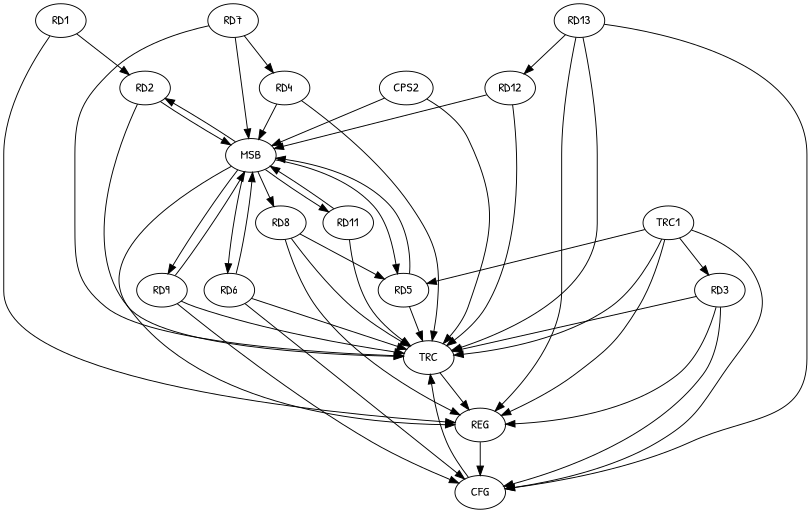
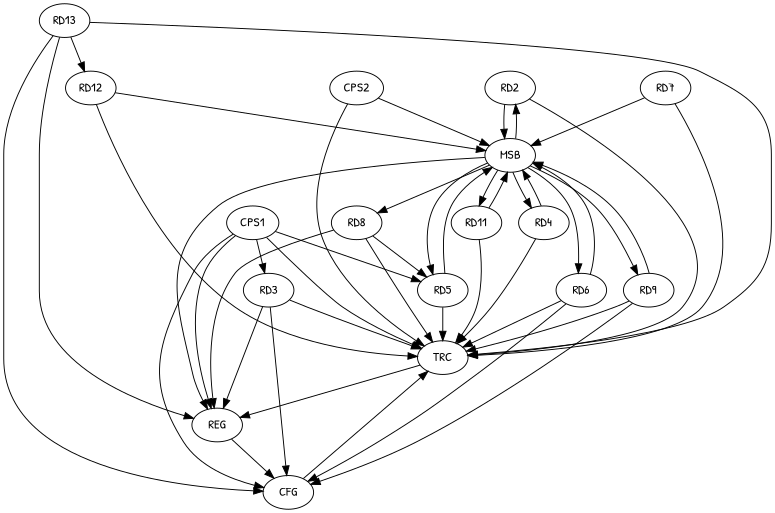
(61, 21) -> none
(256, 51) -> (519, 186)
(668, 223) -> (253, 223)
